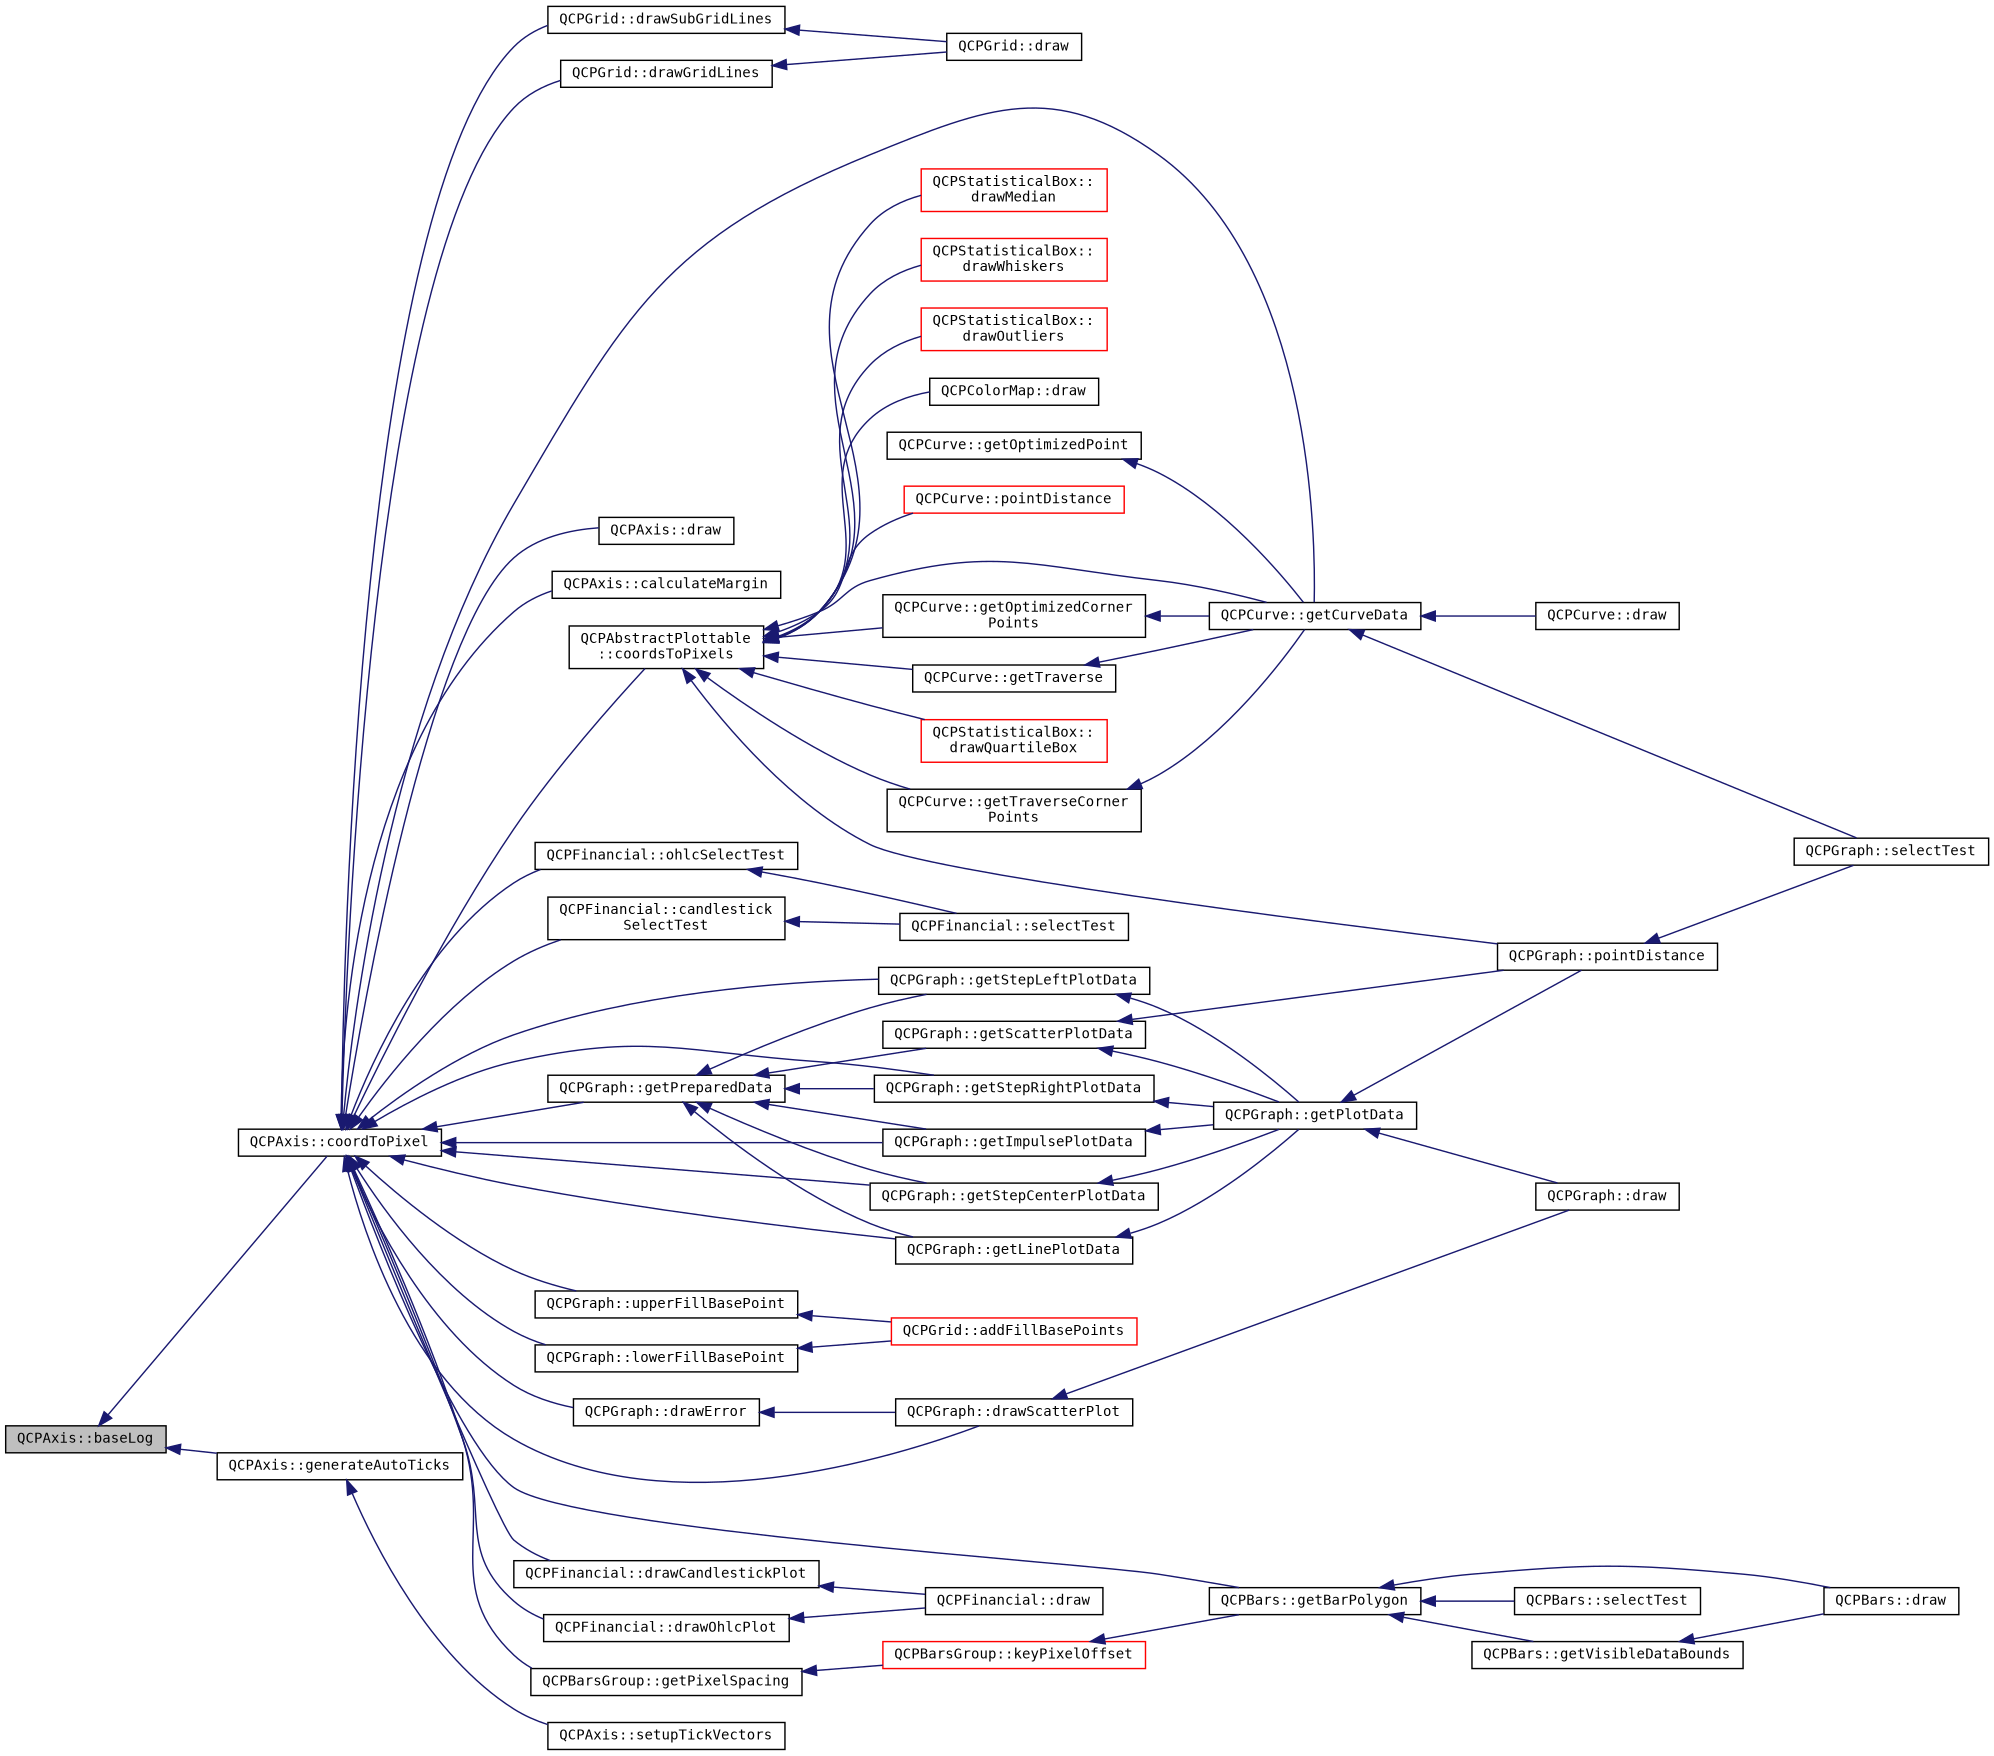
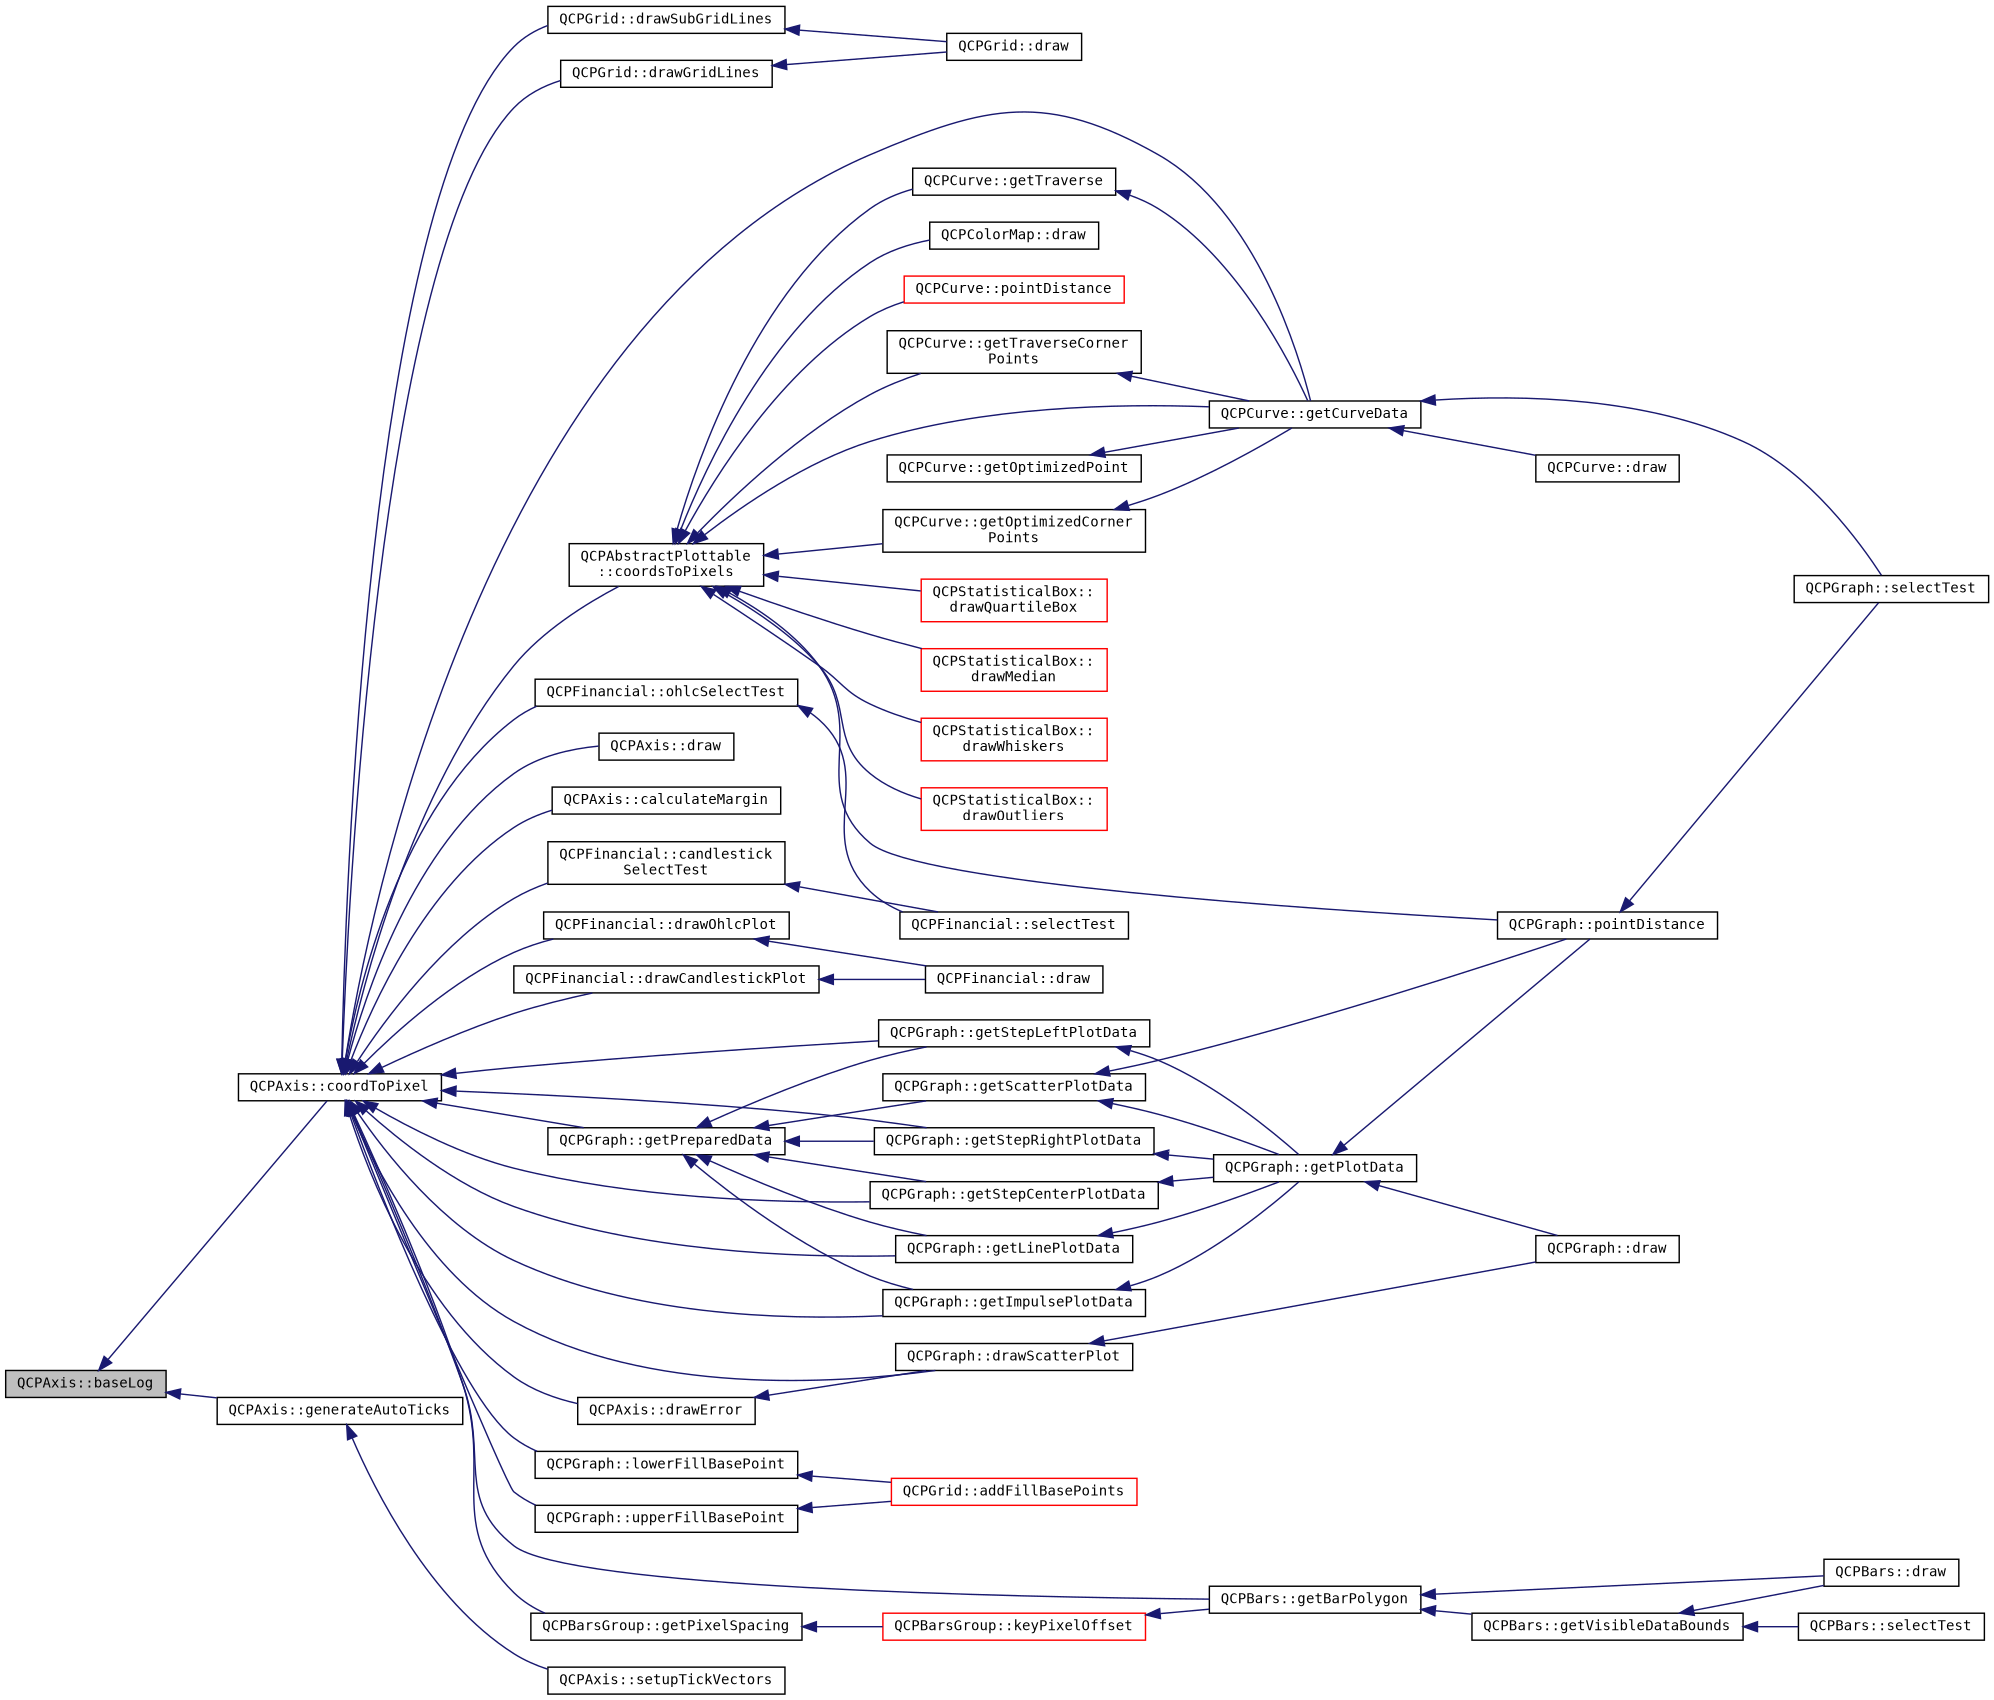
(666, 1412) -> (666, 1411)
(1475, 1601) -> (1778, 1627)
